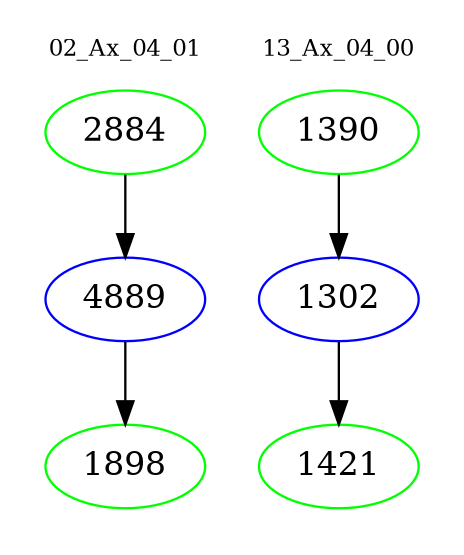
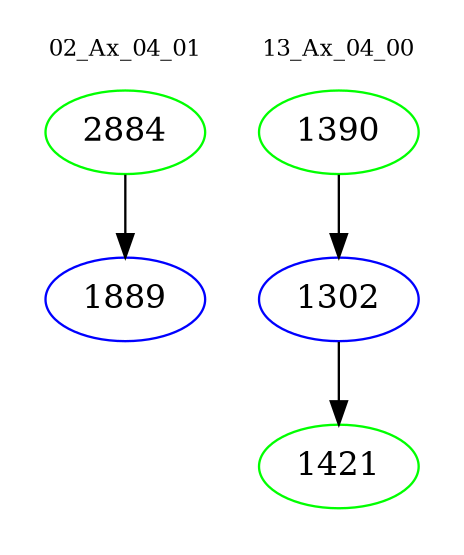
(125, 299) -> (125, 299)
(125, 466) -> none
